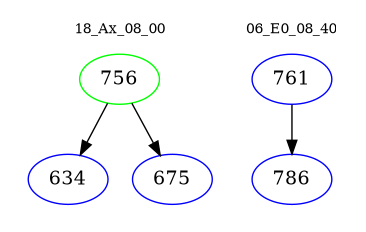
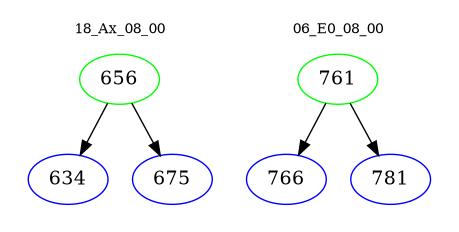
(292, 30) -> (339, 30)
(120, 79) -> (120, 79)
(292, 79) -> (338, 79)
(292, 179) -> (286, 179)
none -> (391, 179)
